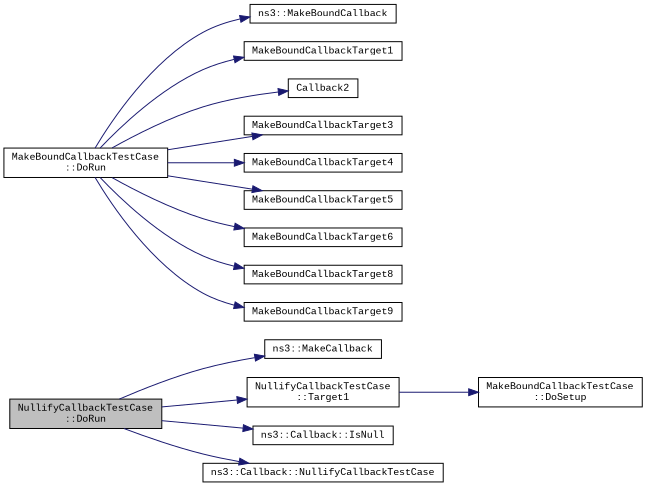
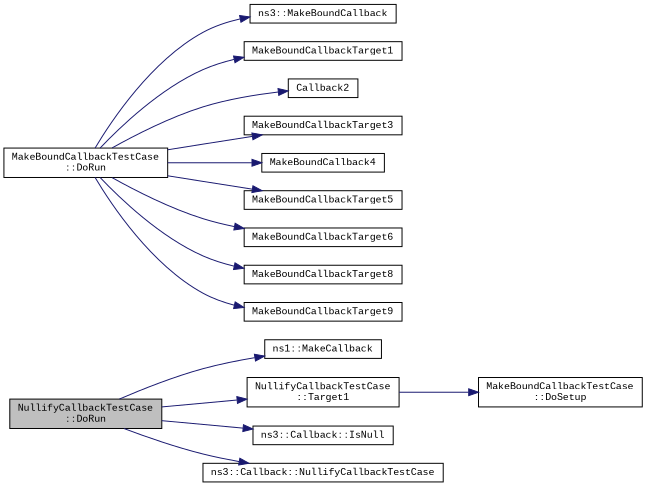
(323, 163) -> (323, 163)
(323, 349) -> (323, 349)
